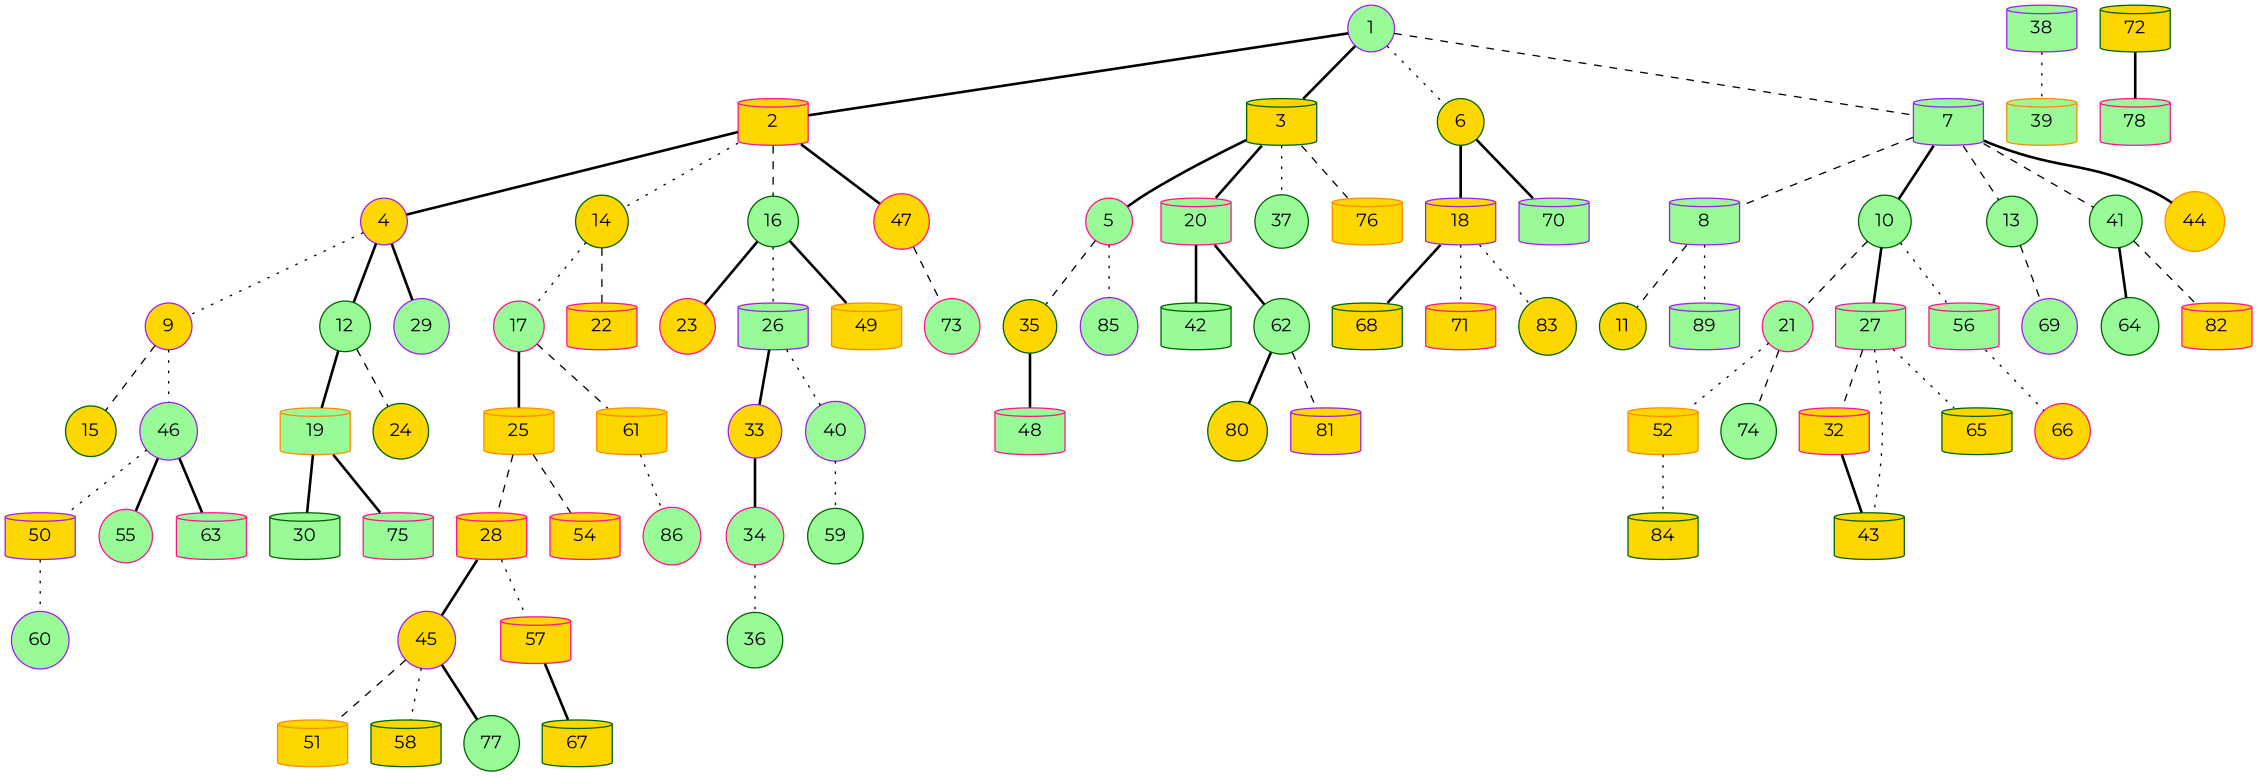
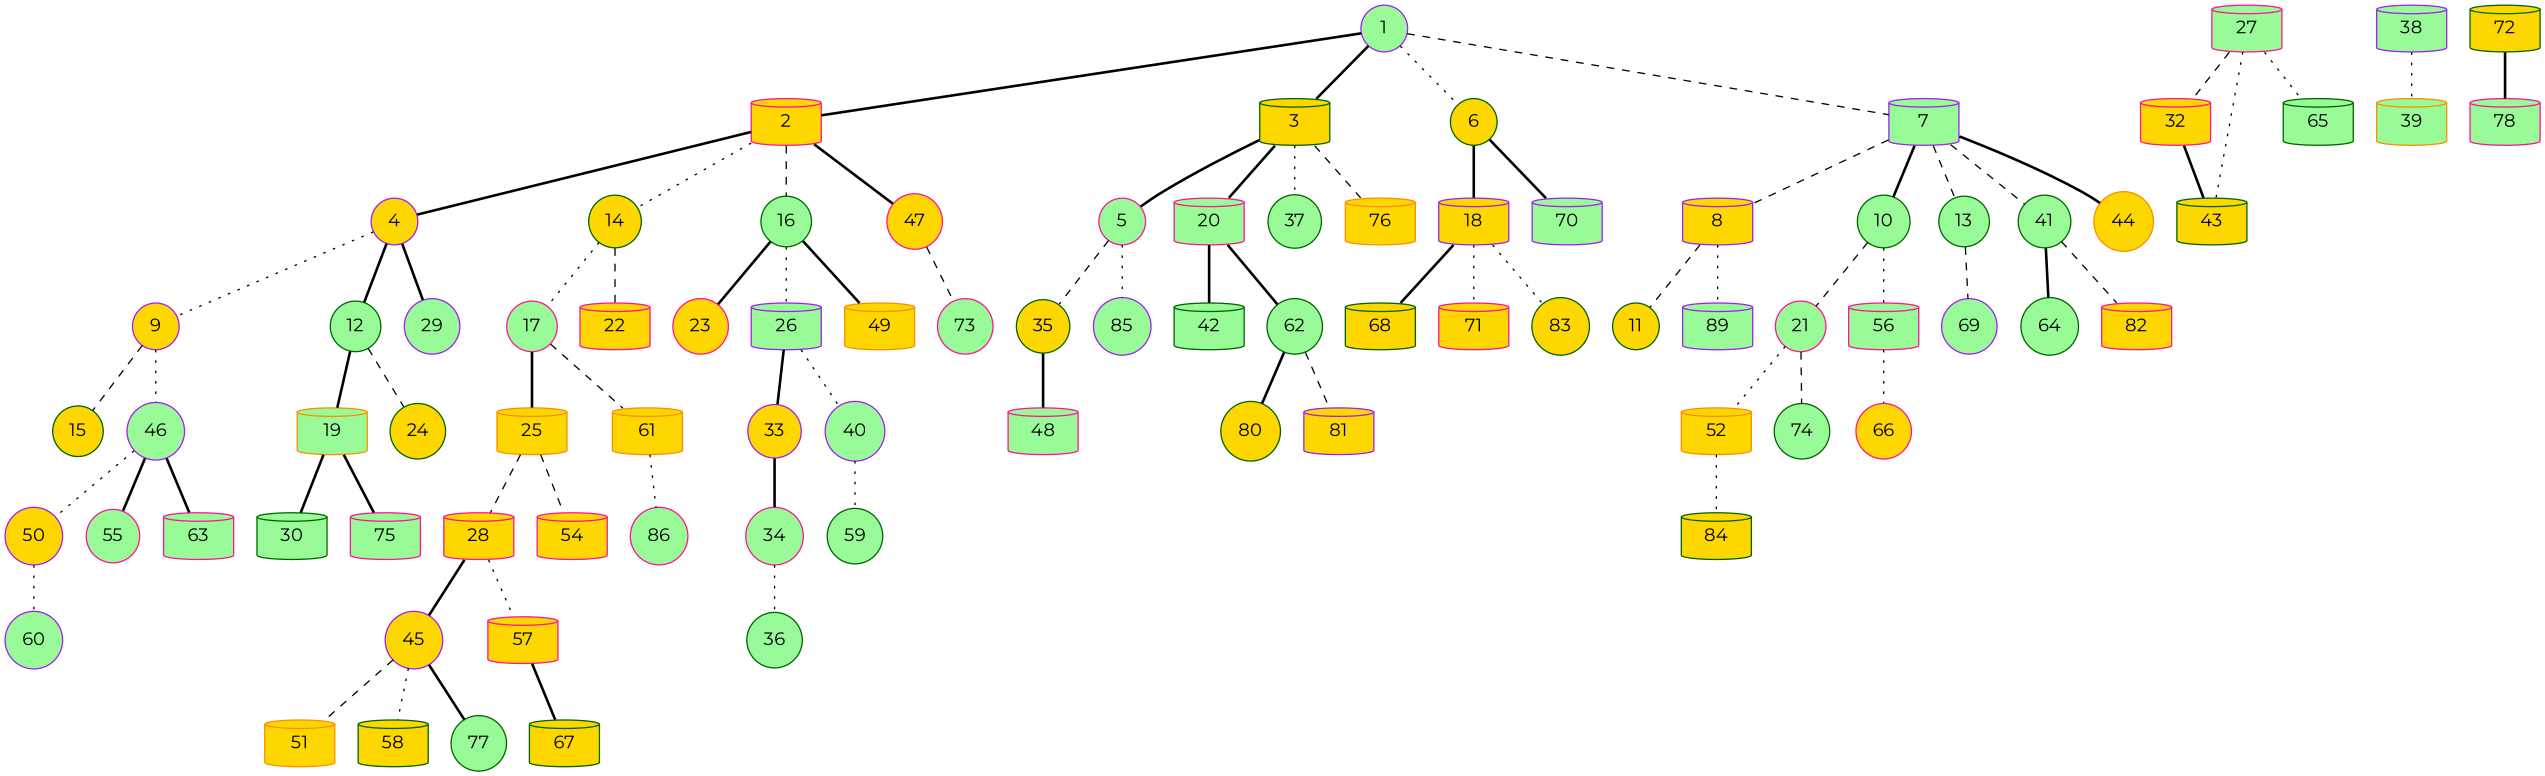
(1705, 222) -> (1718, 222)
(1878, 275) -> none
(1977, 431) -> (2318, 122)
(40, 536) -> (34, 536)
